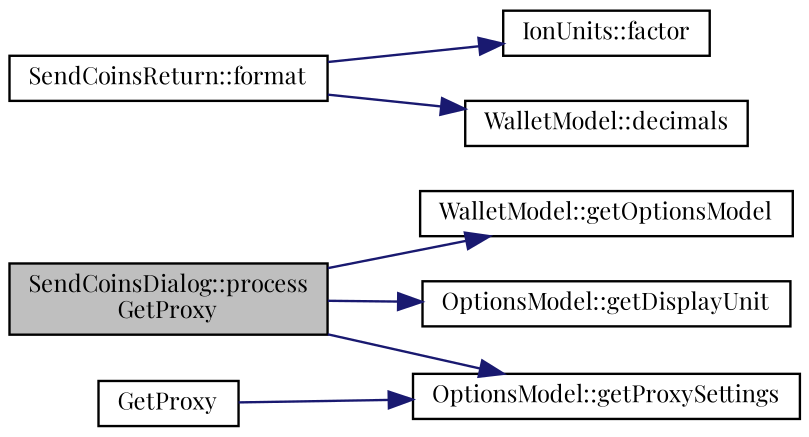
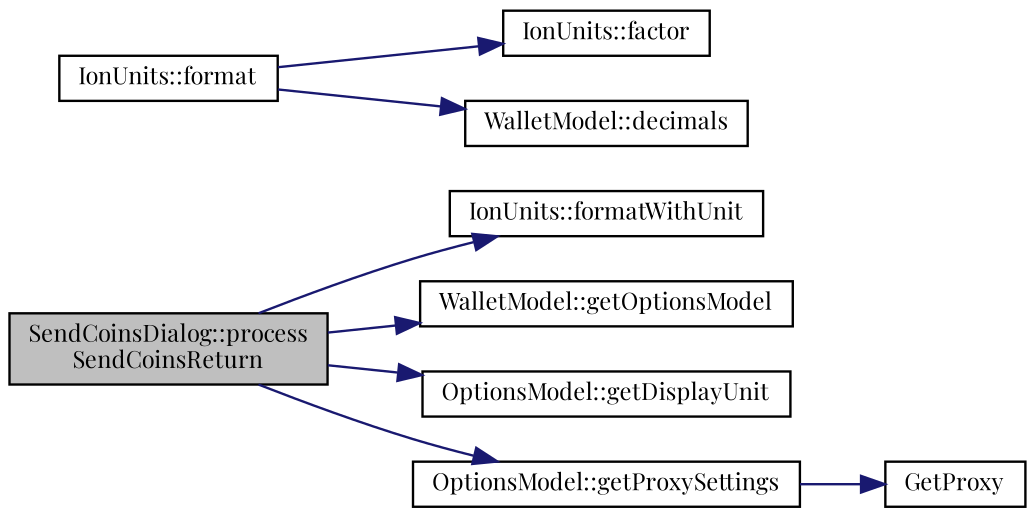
(169, 78) -> (169, 78)
none -> (606, 214)
(169, 299) -> (169, 349)
(313, 401) -> (830, 484)
